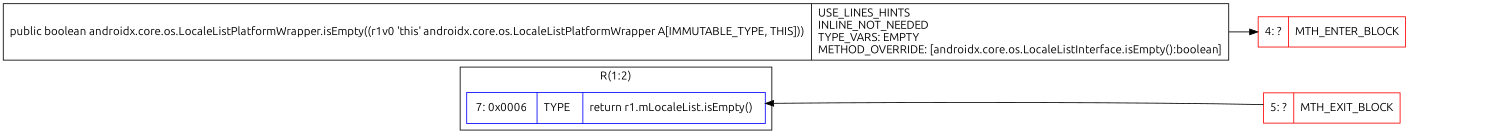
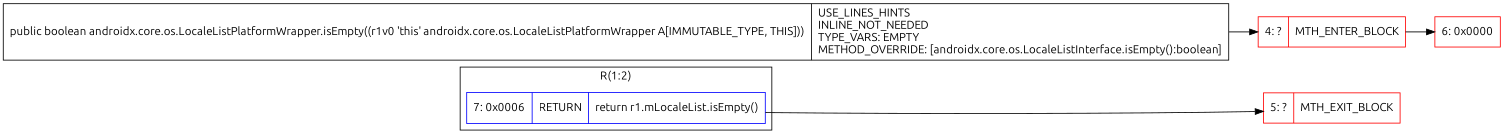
none -> (1468, 32)
(1019, 103) -> (1010, 113)
(557, 108) -> (560, 108)
